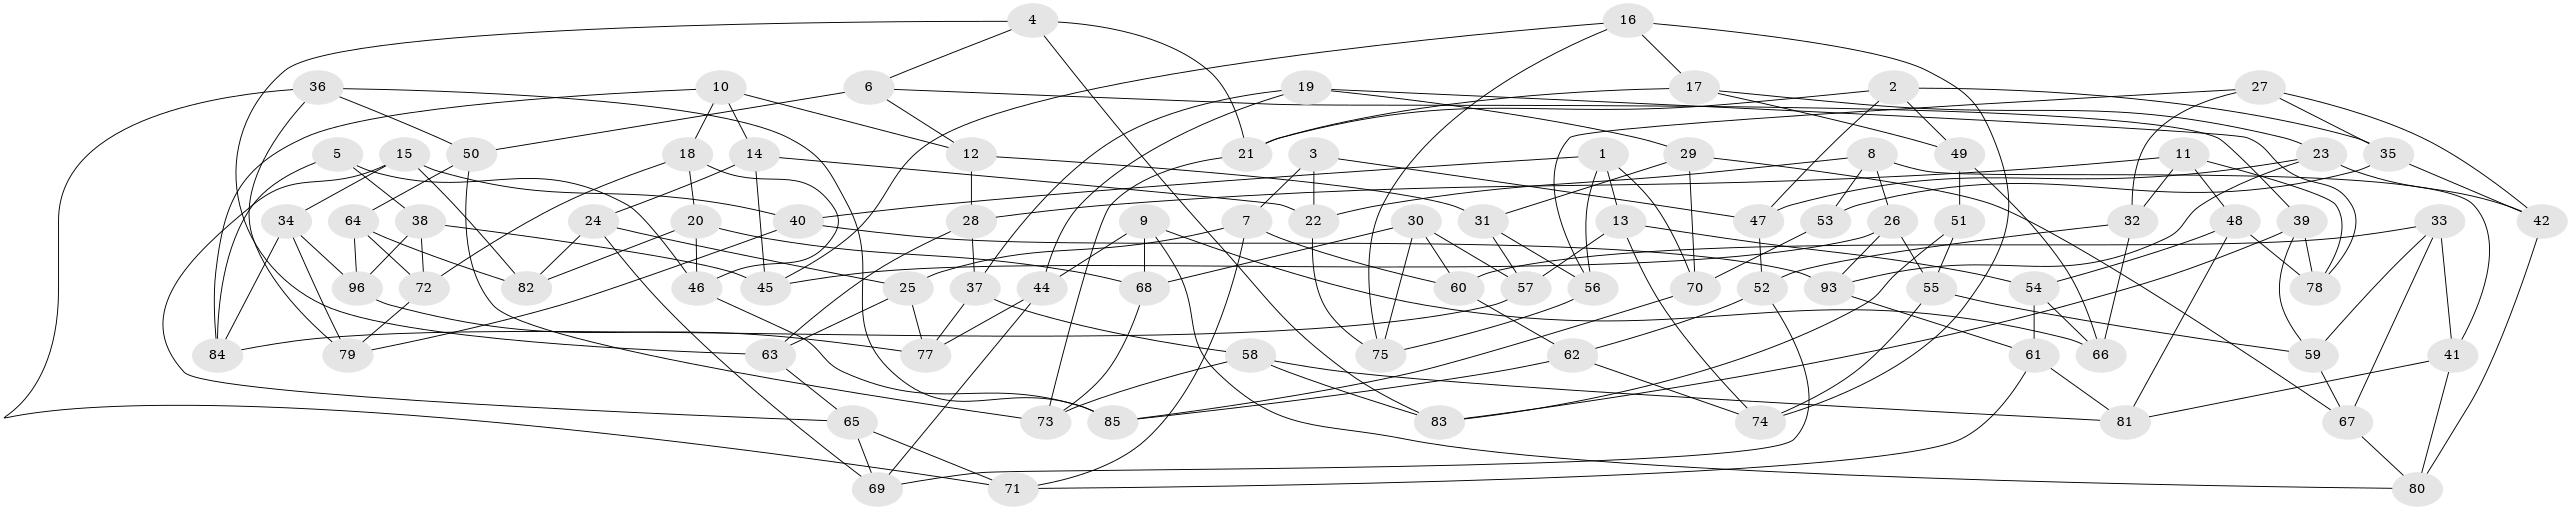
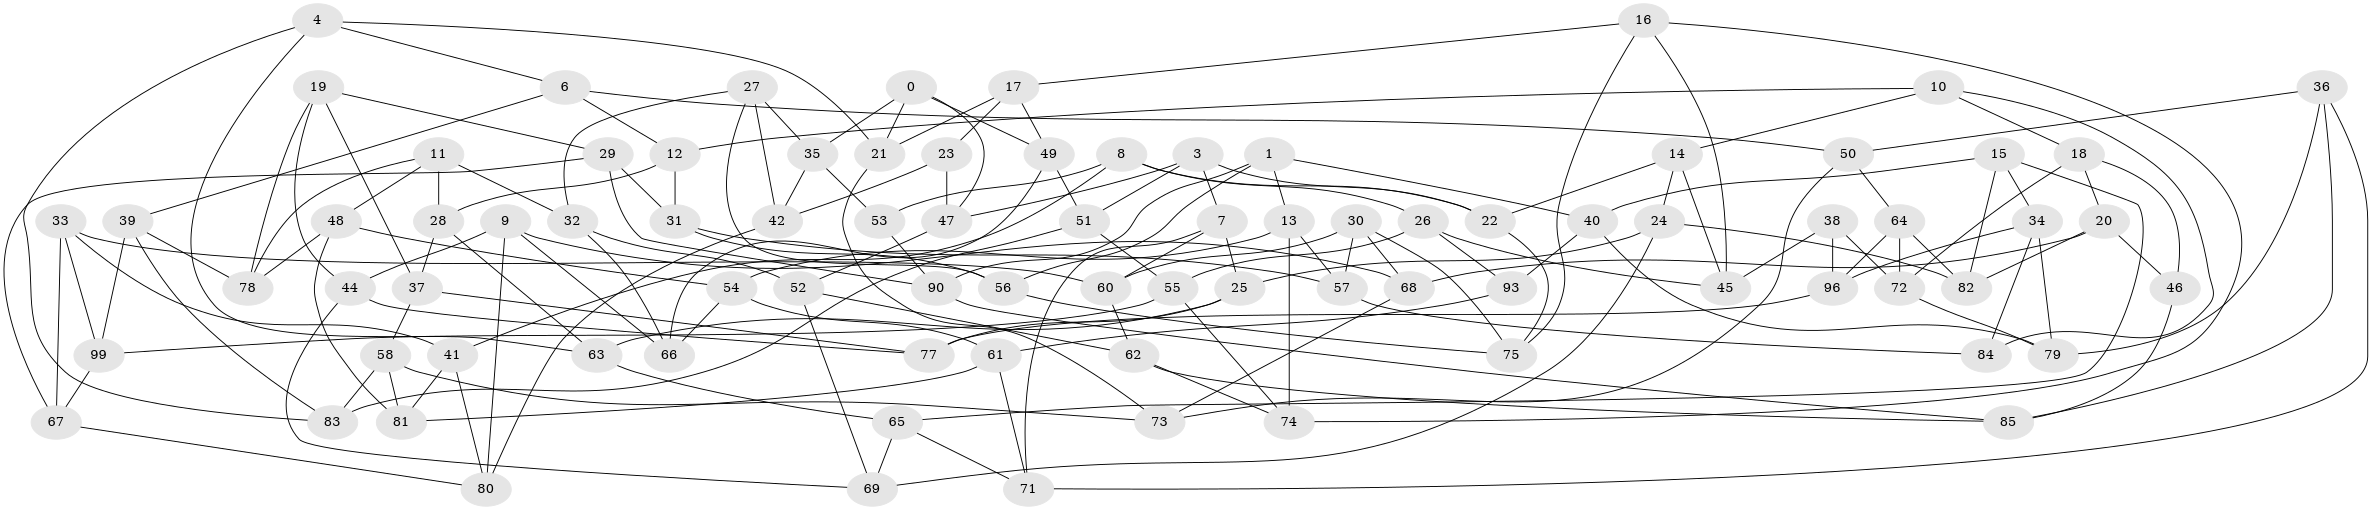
(1894, 87) -> (911, 87)
(338, 154) -> none
none -> (1141, 188)
(2088, 263) -> none
(1695, 288) -> (937, 288)
(2313, 355) -> (99, 355)
